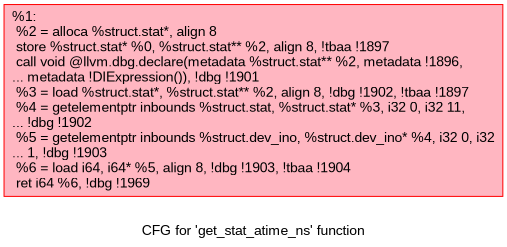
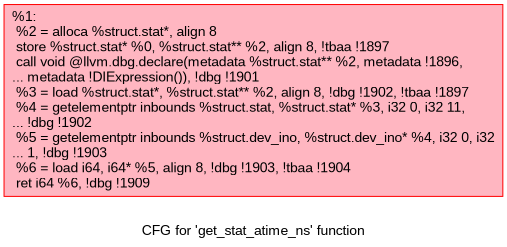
(81, 183) -> (81, 183)
